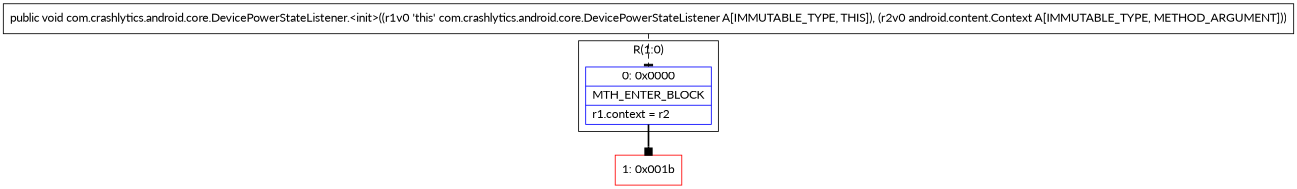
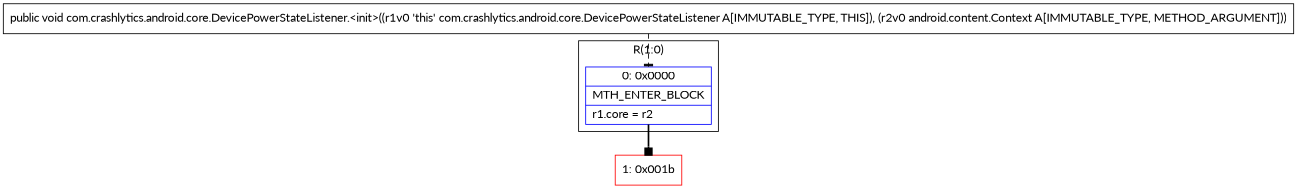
(631, 114) -> (623, 114)
